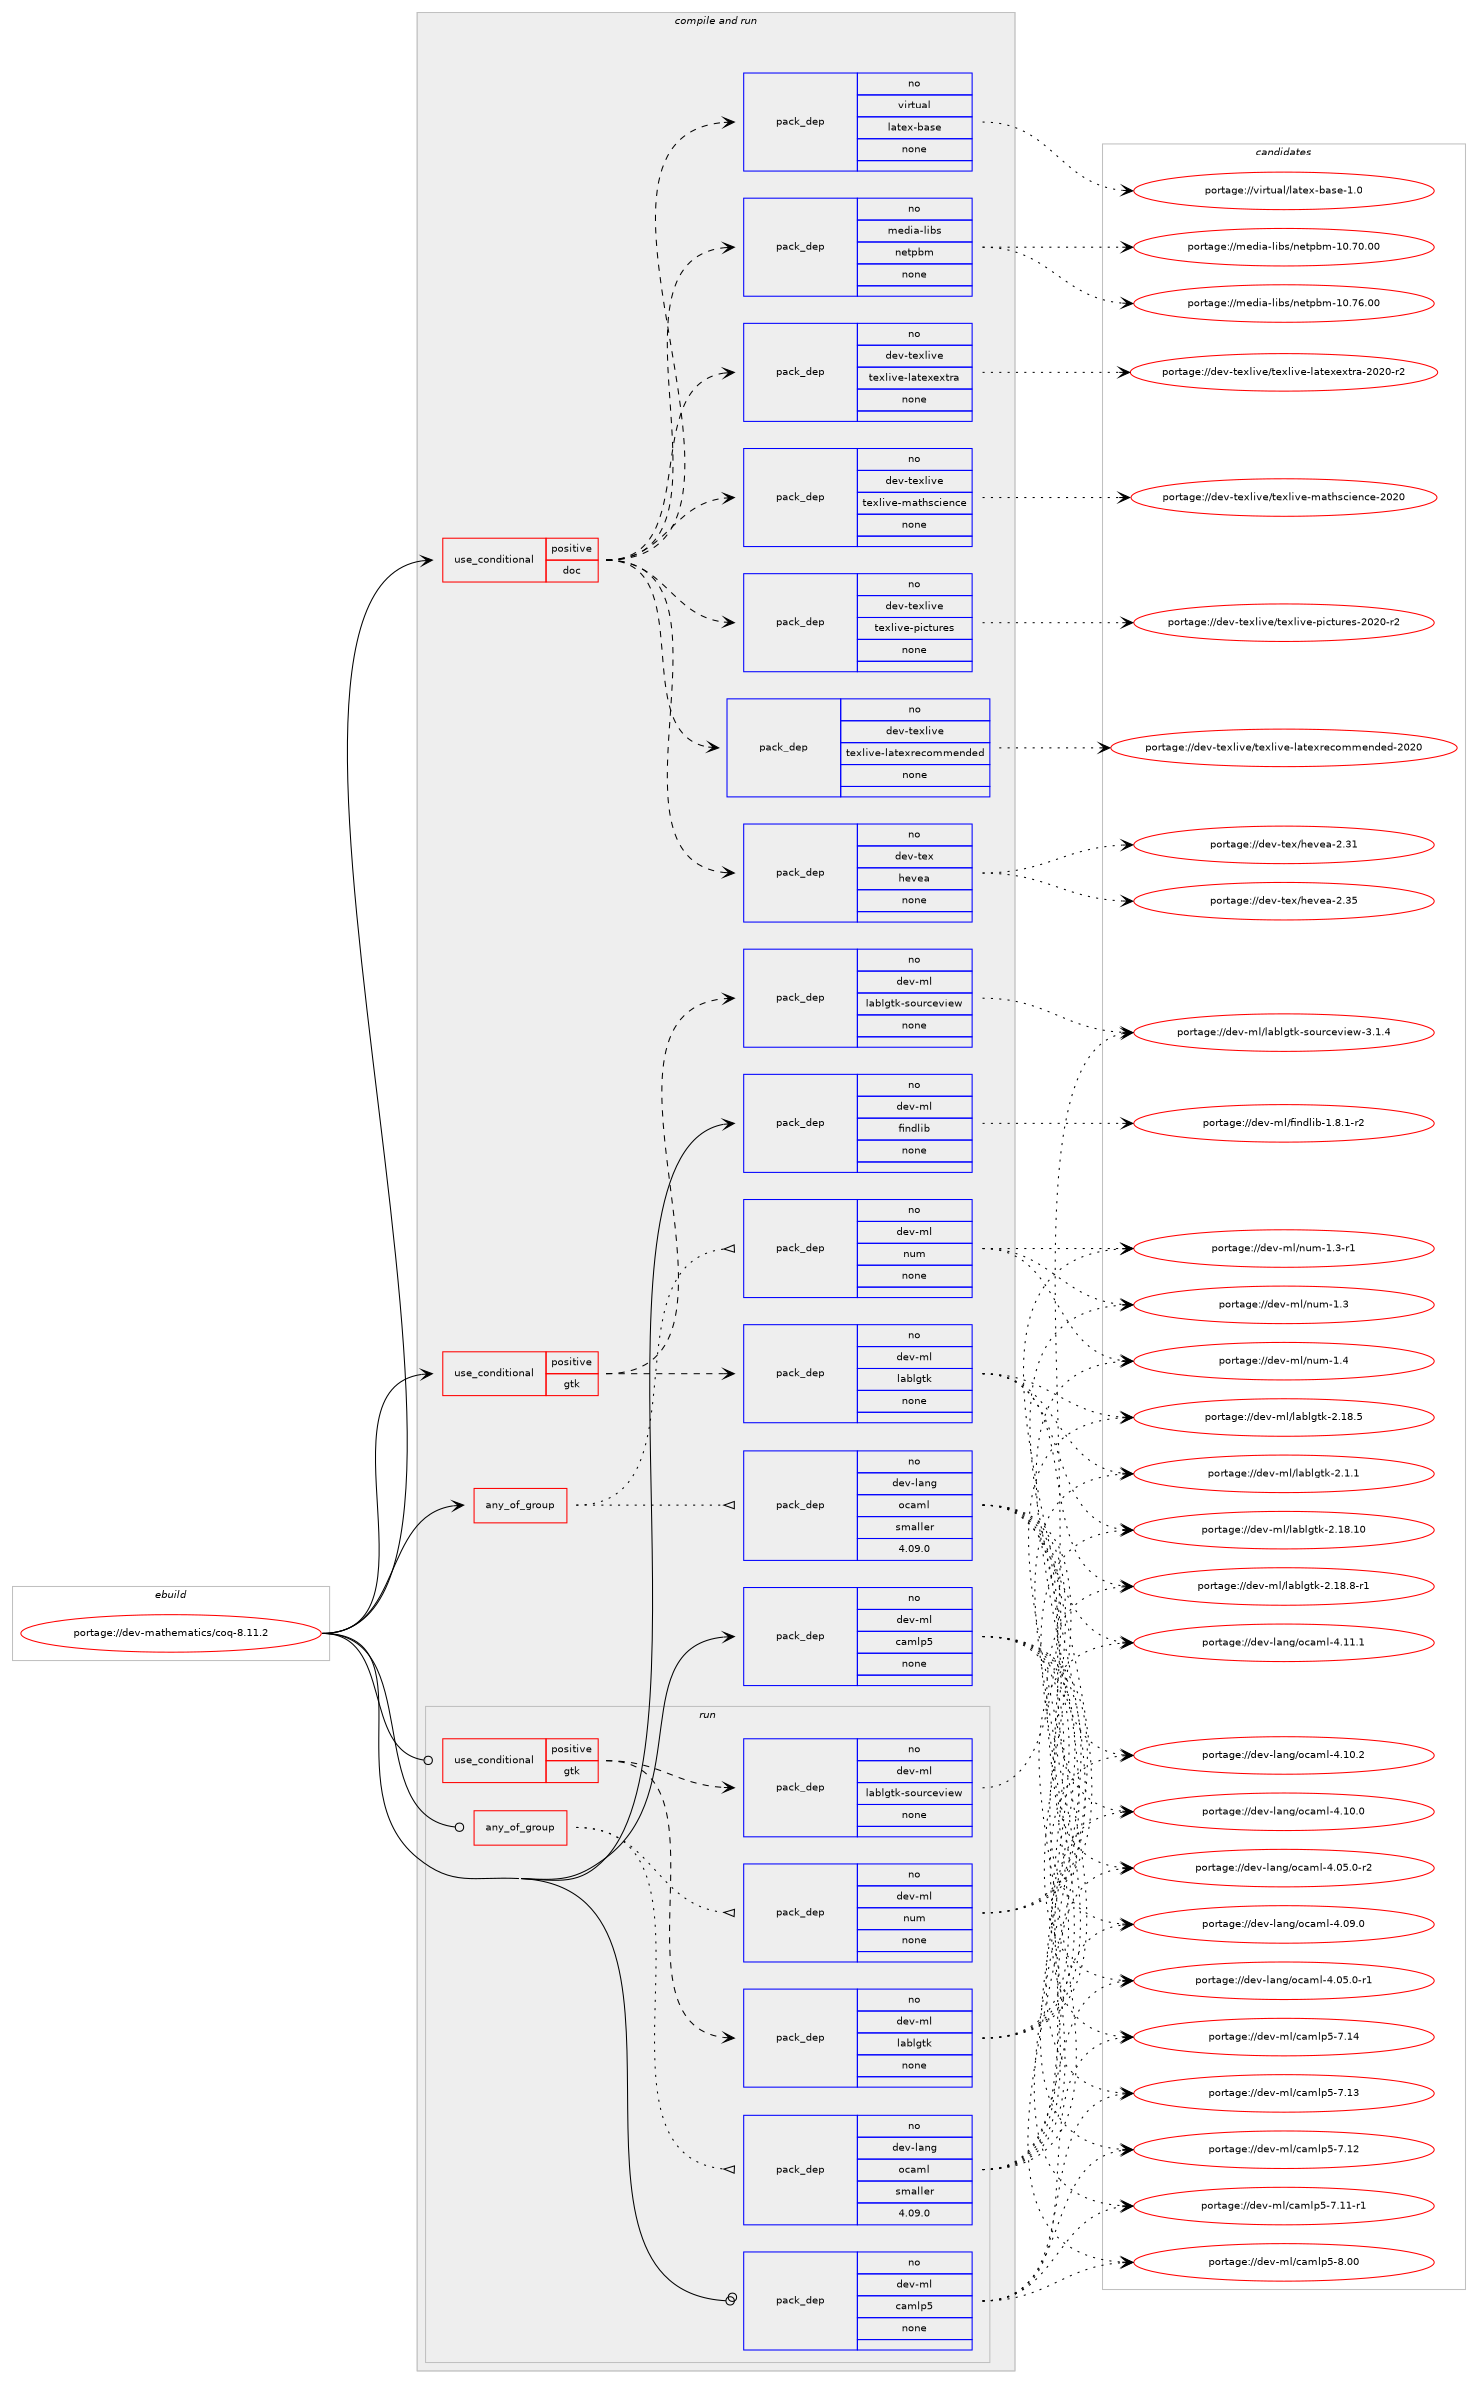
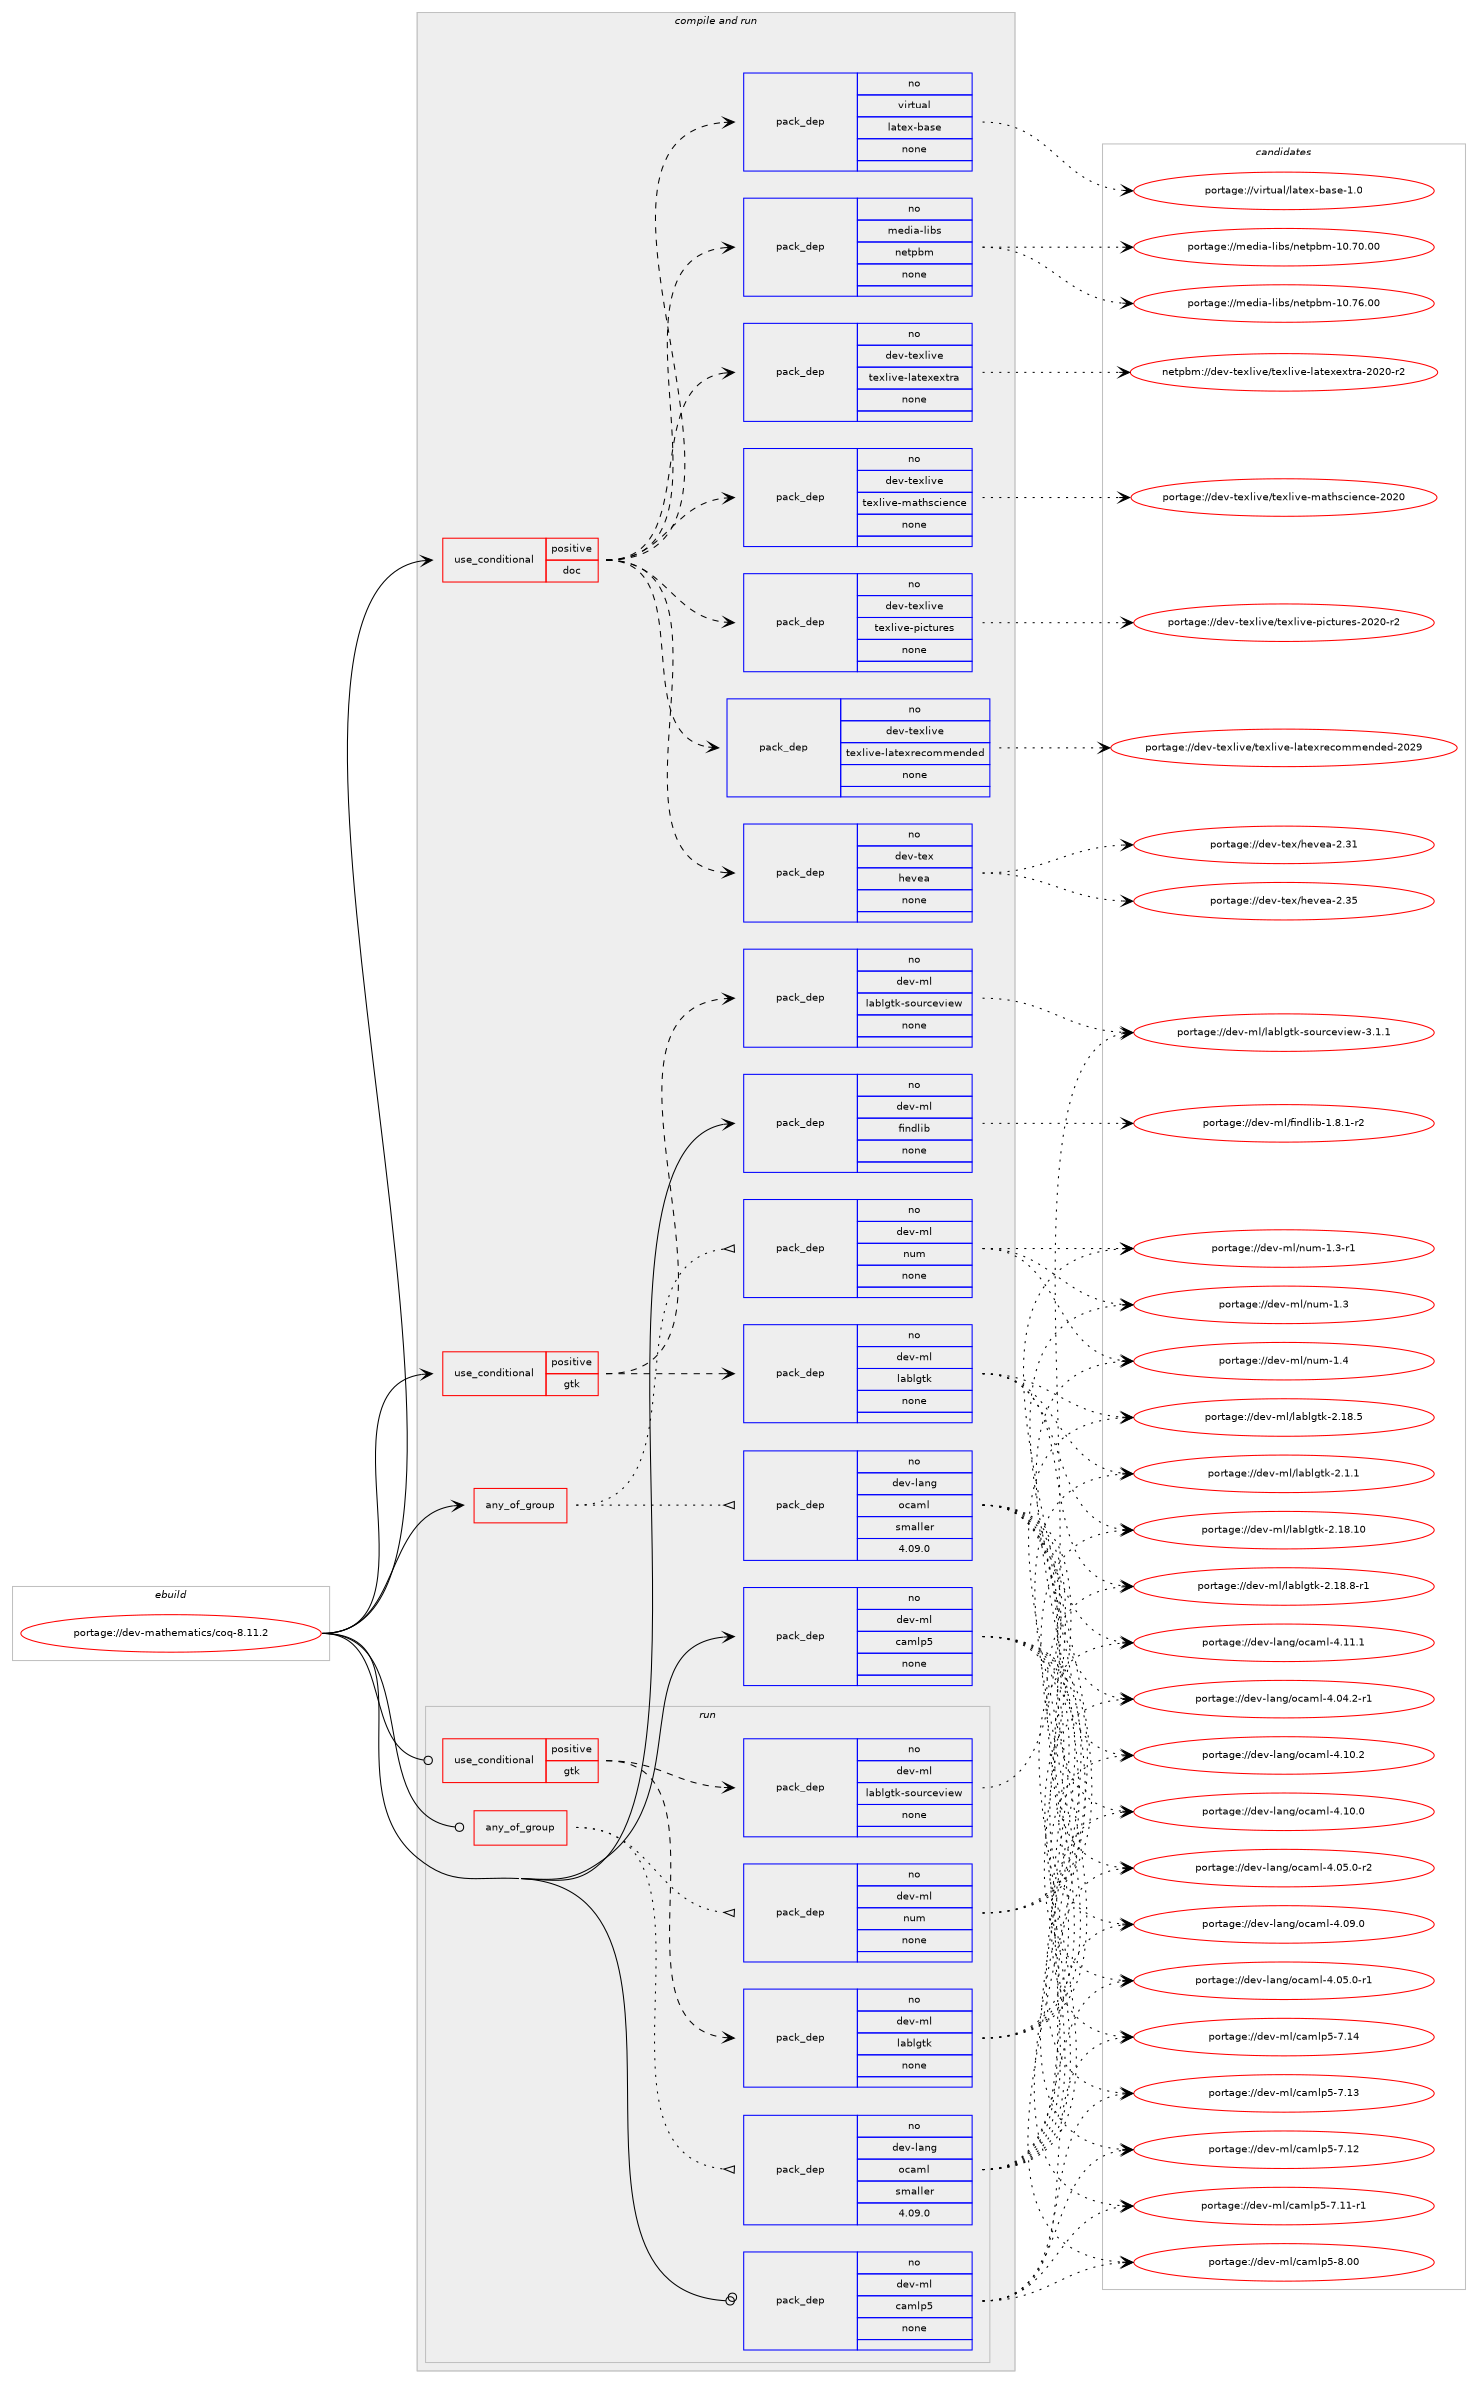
(1284, 372) -> (1284, 372)
(1284, 748) -> (1284, 748)
(1284, 1033) -> (1284, 1033)
none -> (1284, 1699)
